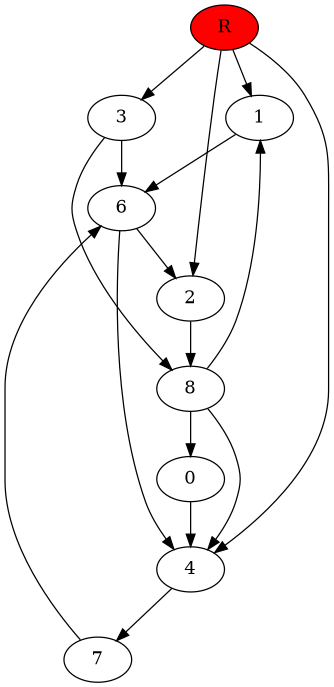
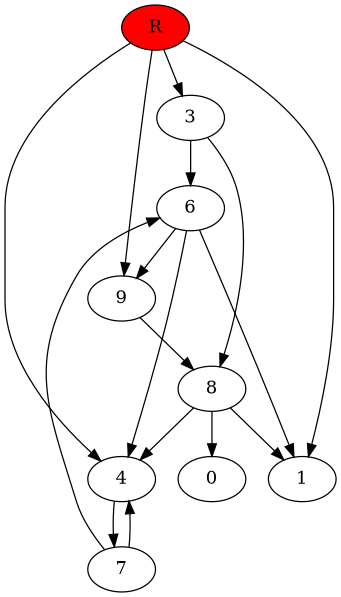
(196, 160) -> (245, 337)
(191, 298) -> (122, 298)
(191, 518) -> (130, 530)
